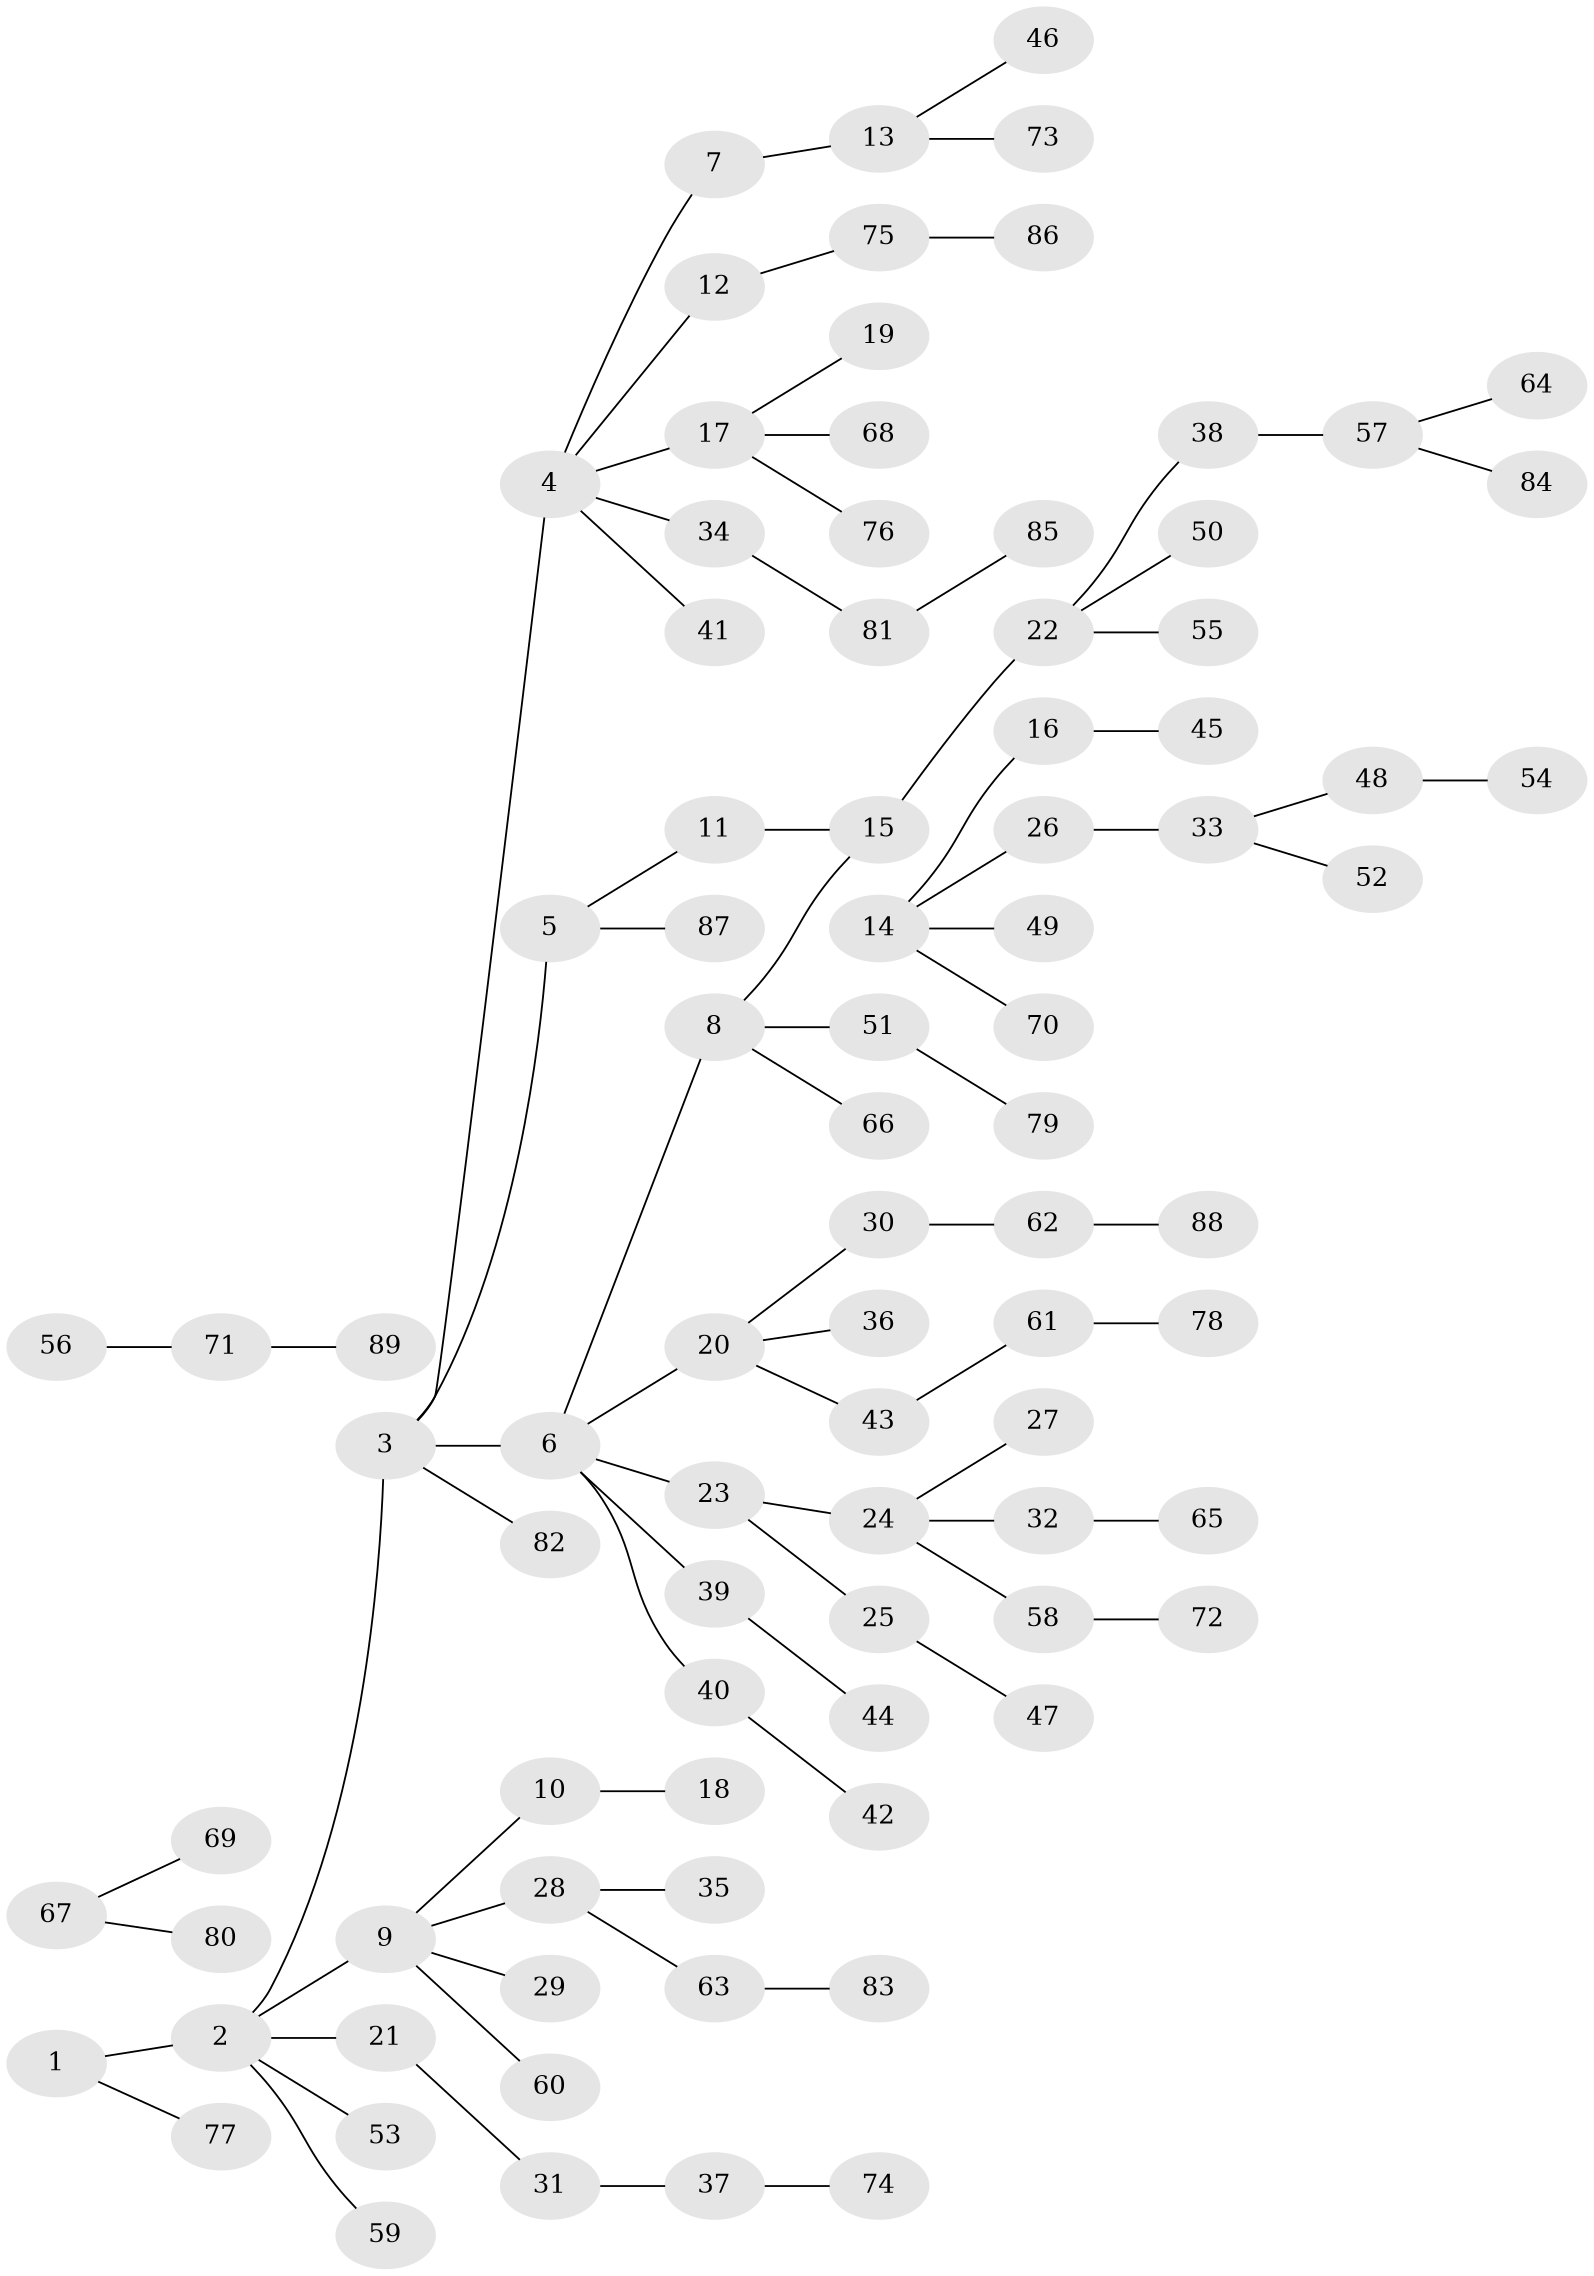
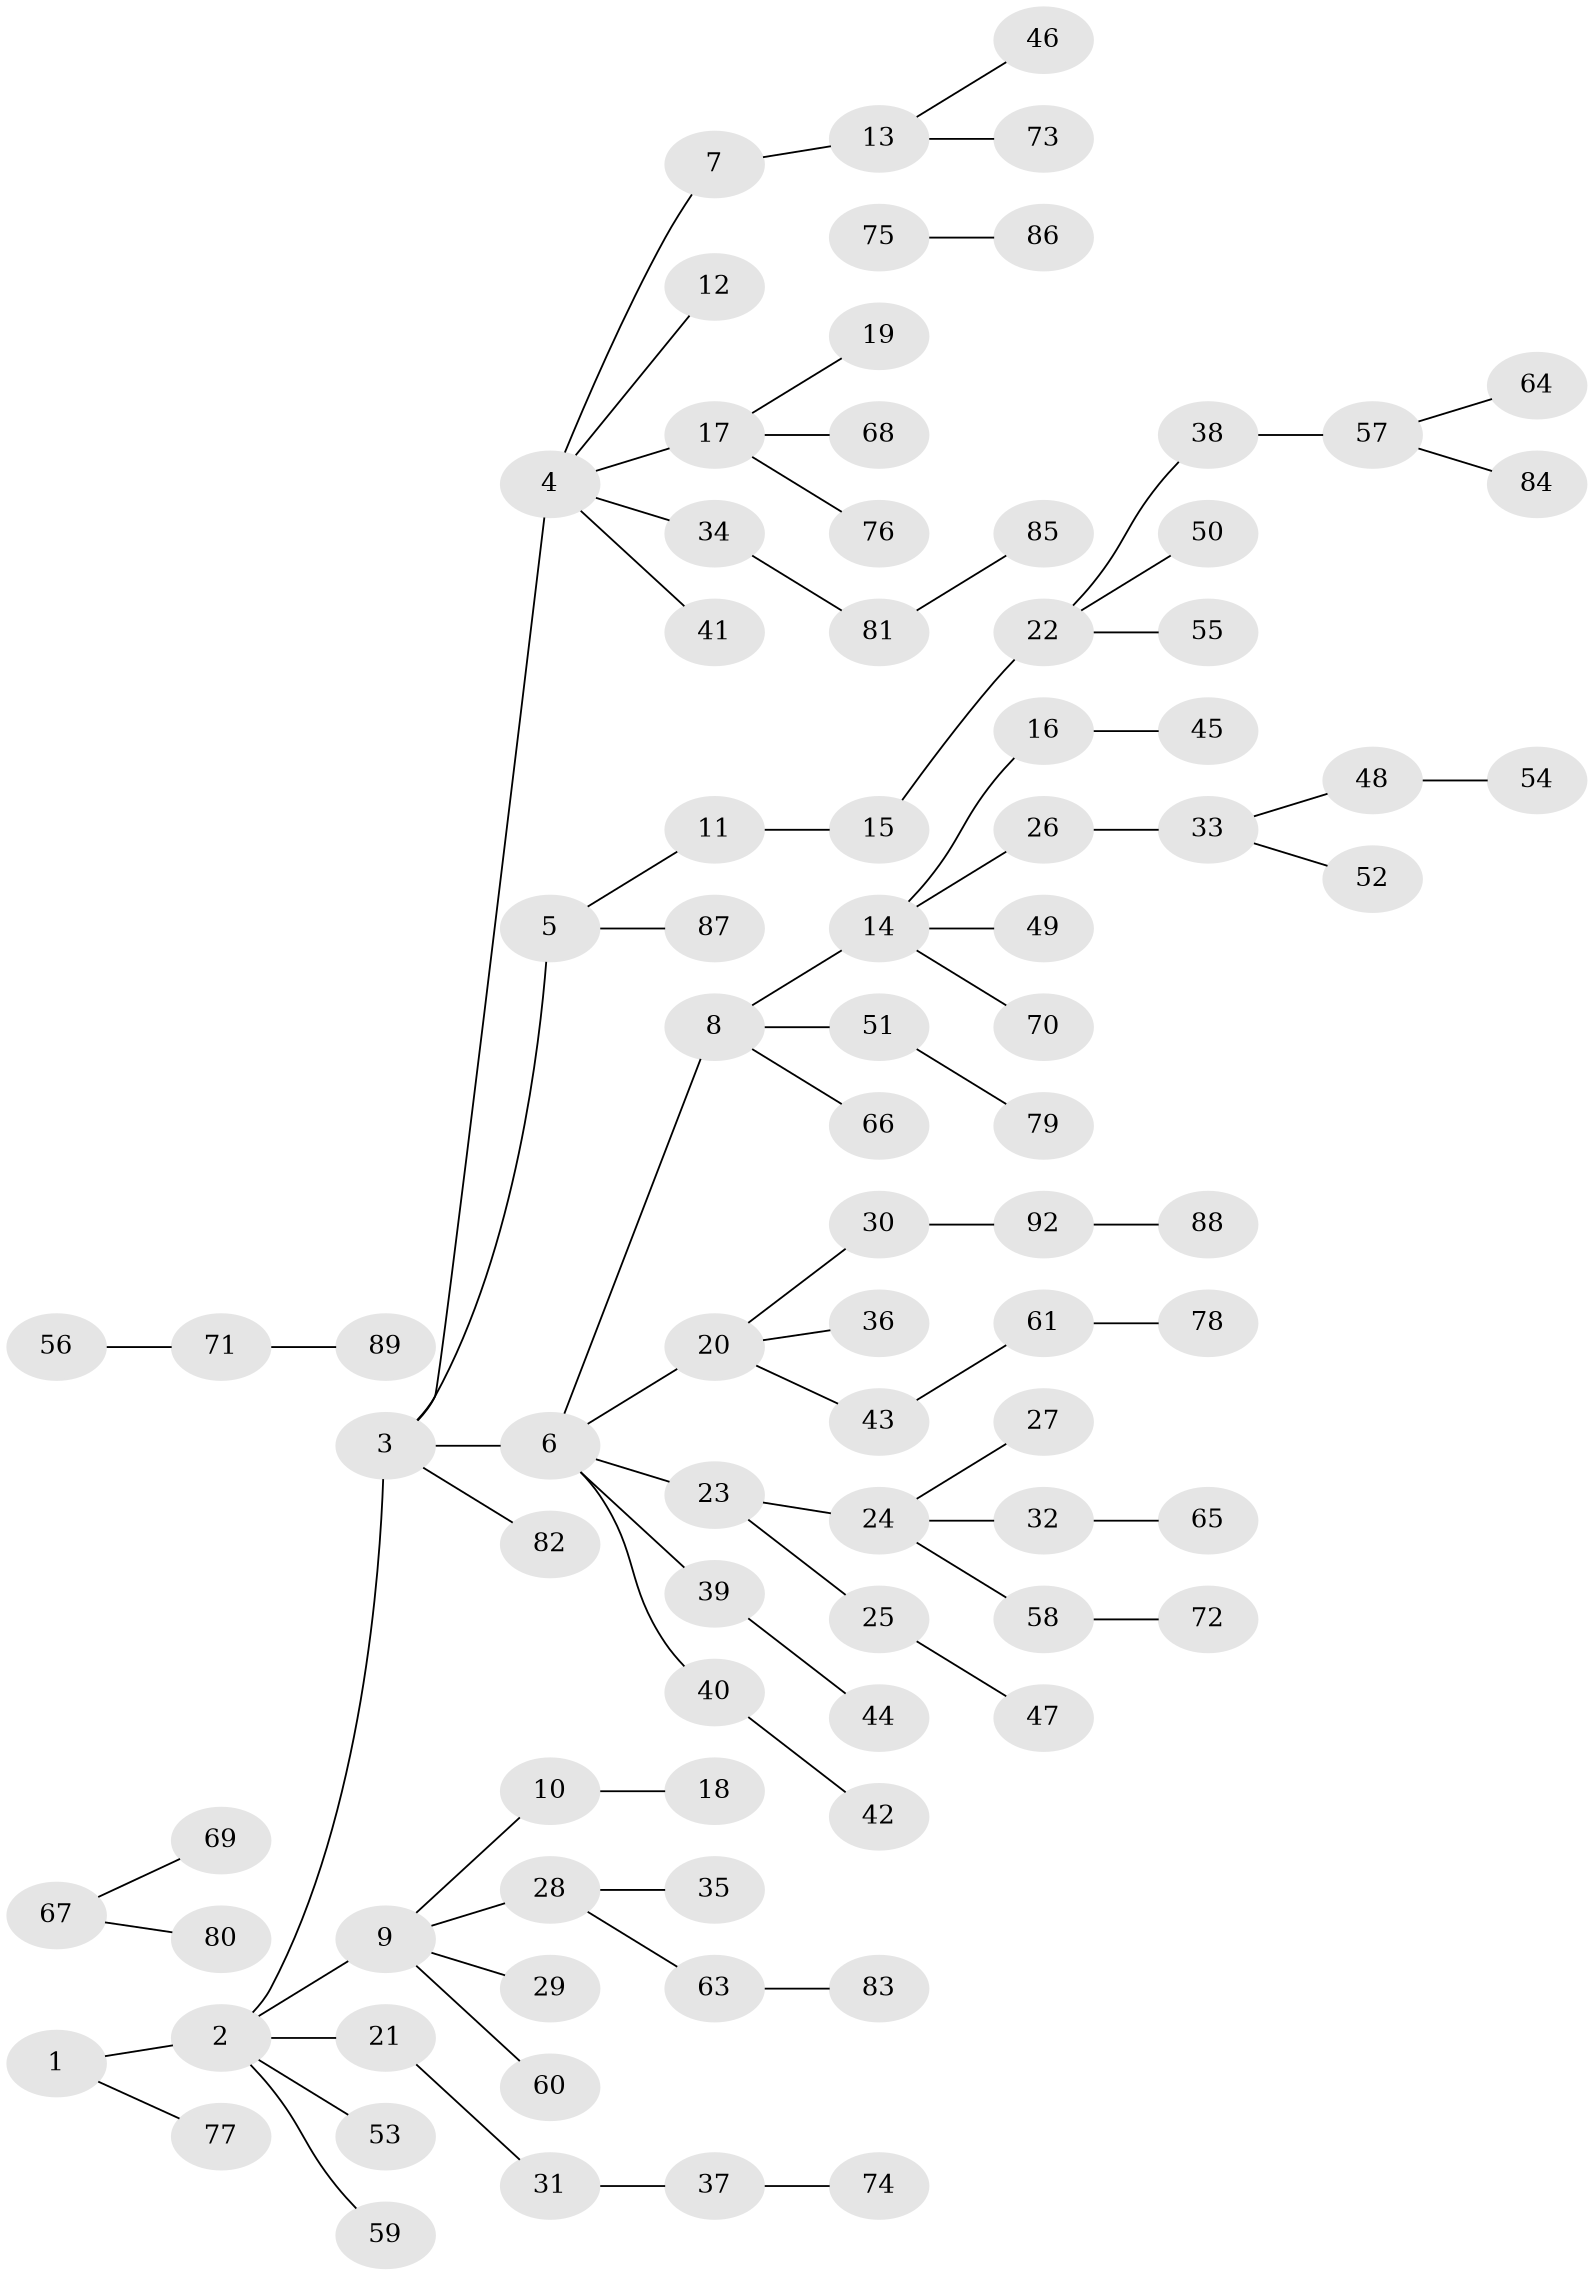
(797, 262) -> none
(797, 929) -> (797, 978)
(1044, 1225) -> (1044, 1225)
